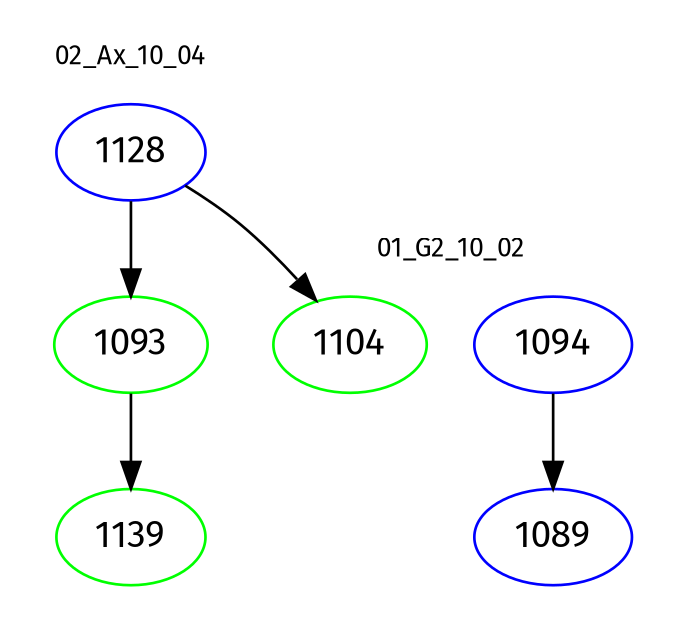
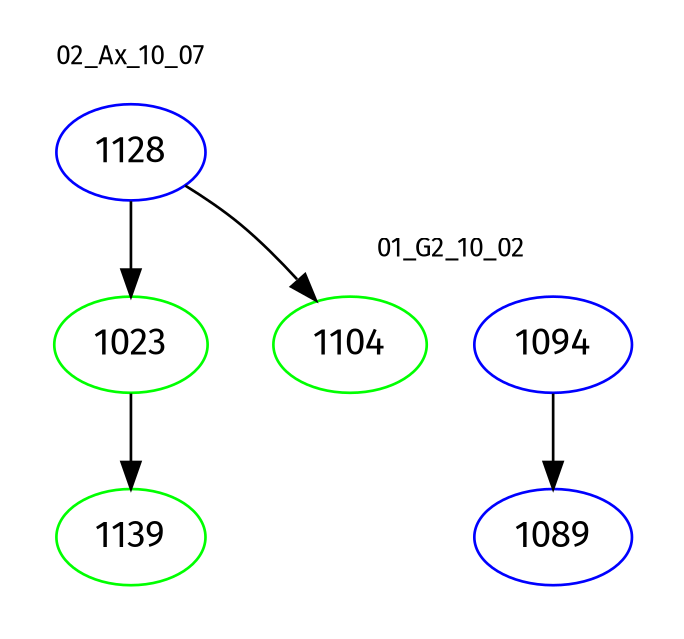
(131, 57) -> (131, 57)
(131, 345) -> (131, 345)
